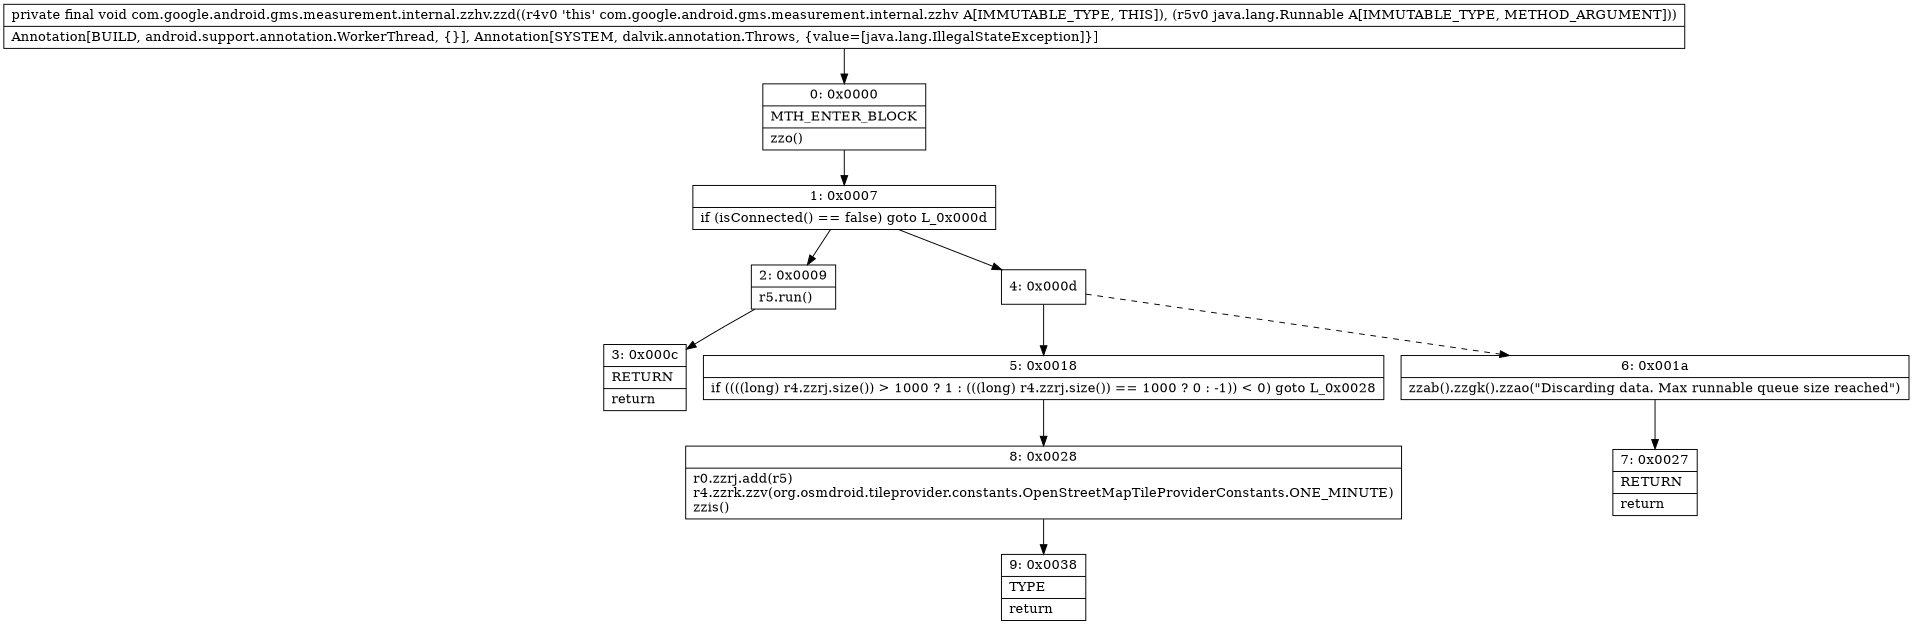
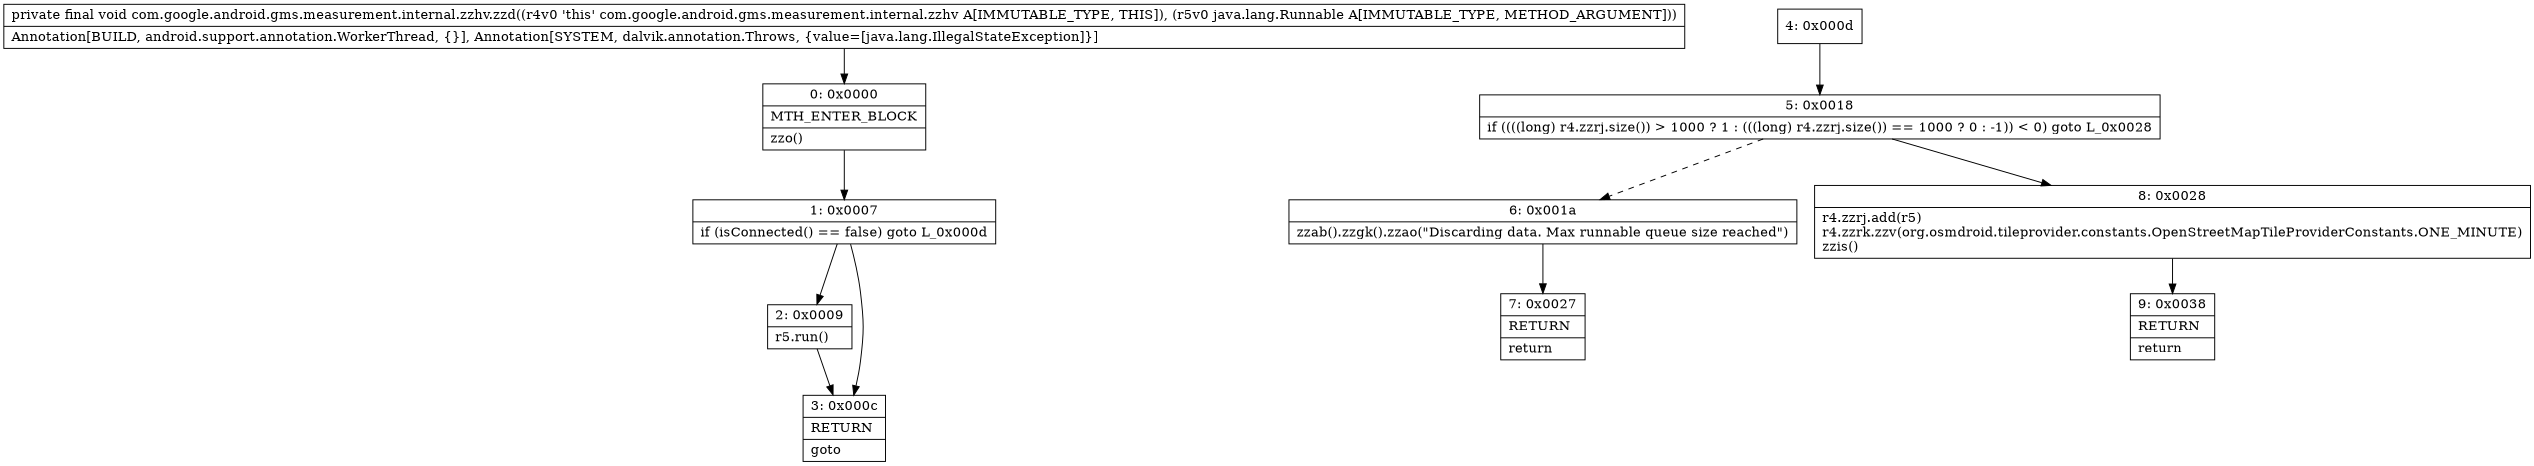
(946, 248) -> (863, 315)
(1293, 324) -> (1686, 168)
(633, 399) -> (826, 450)
(743, 479) -> (1872, 218)
(1028, 587) -> (2169, 326)
